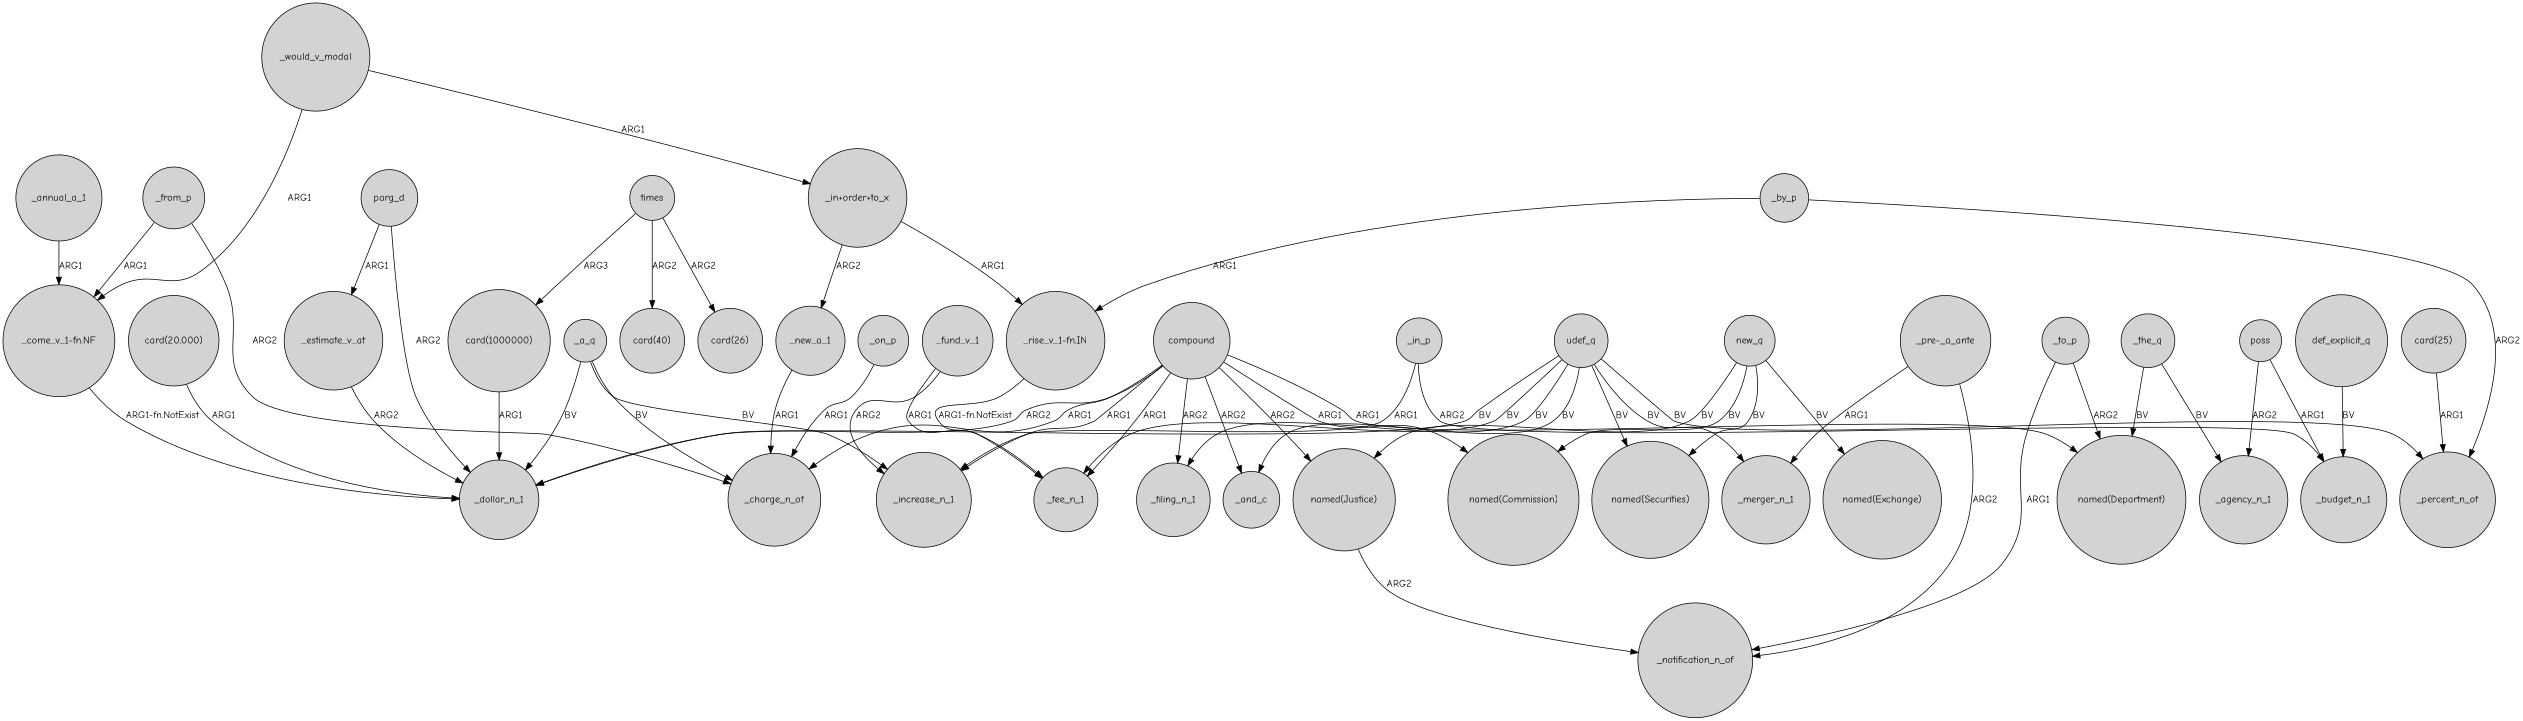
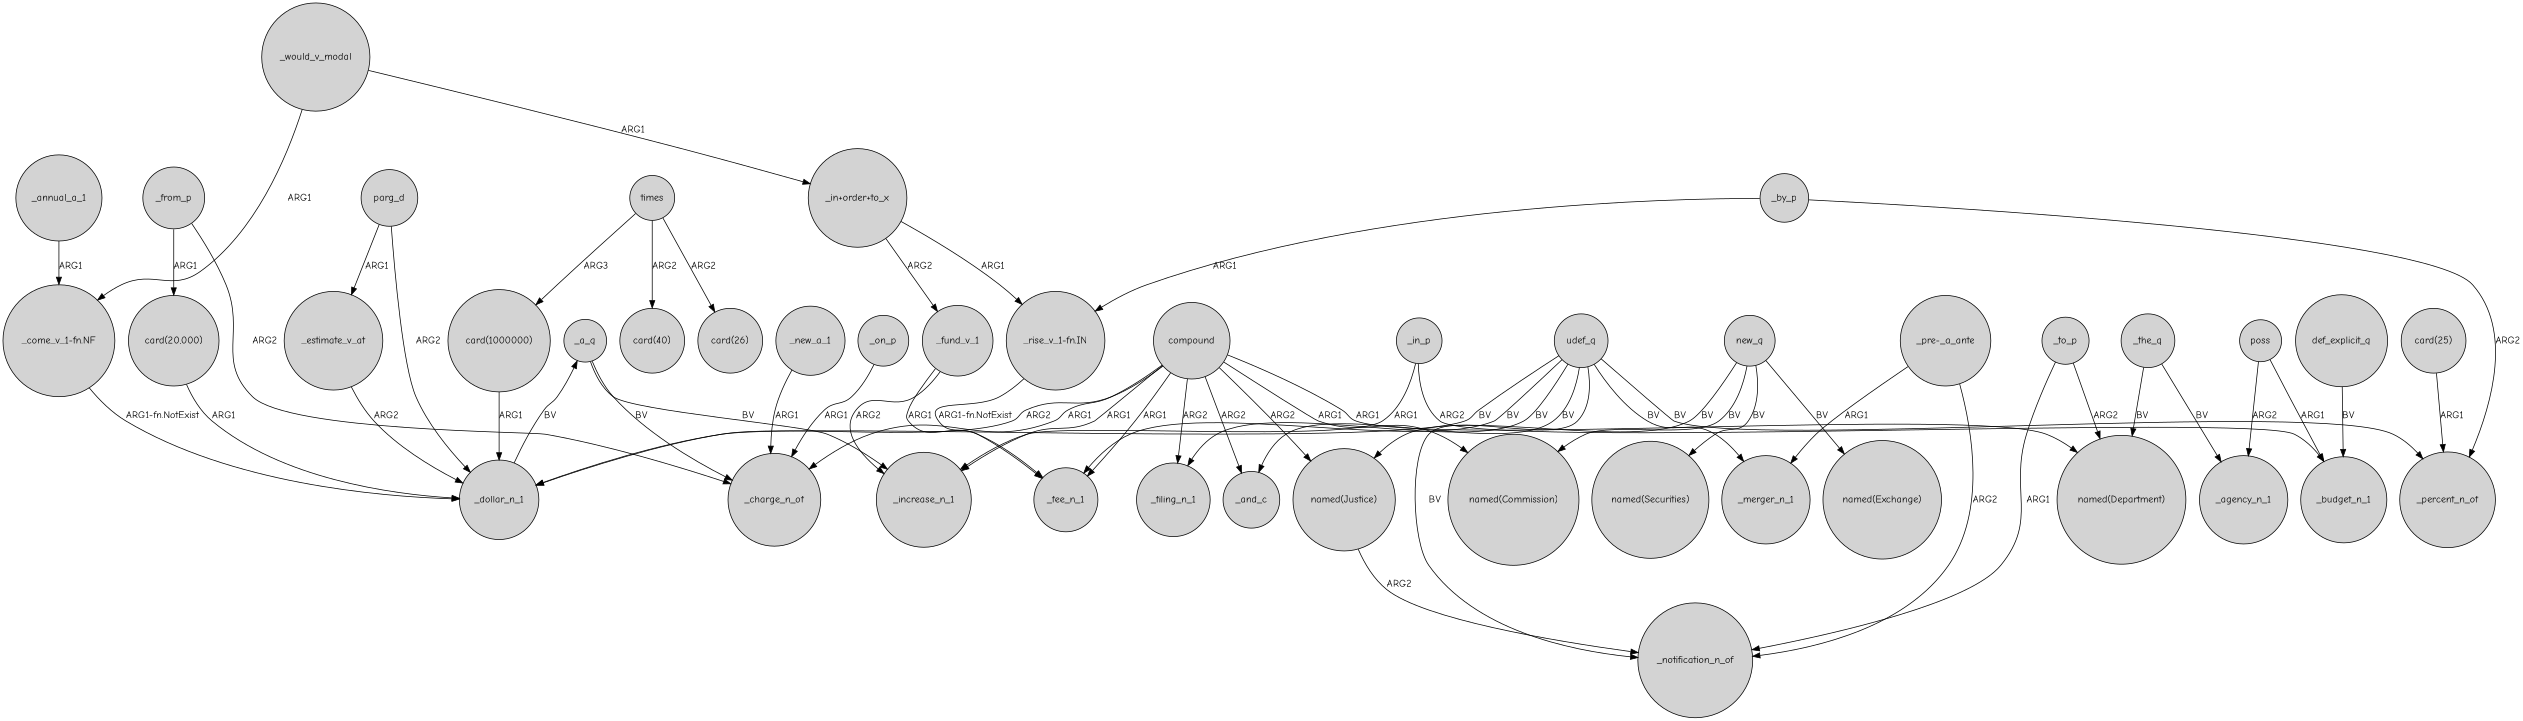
(127, 257) -> (174, 259)
(833, 273) -> (910, 272)
(1608, 402) -> (1416, 509)
(562, 416) -> (542, 413)
